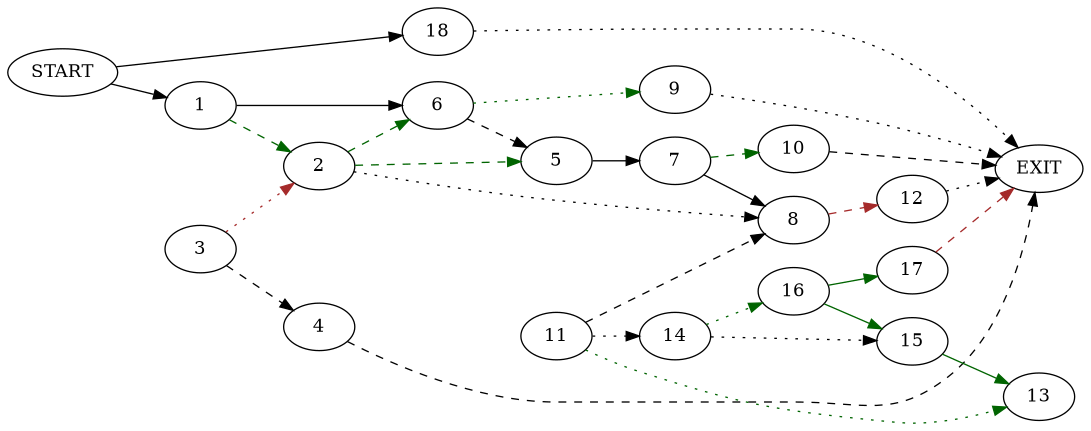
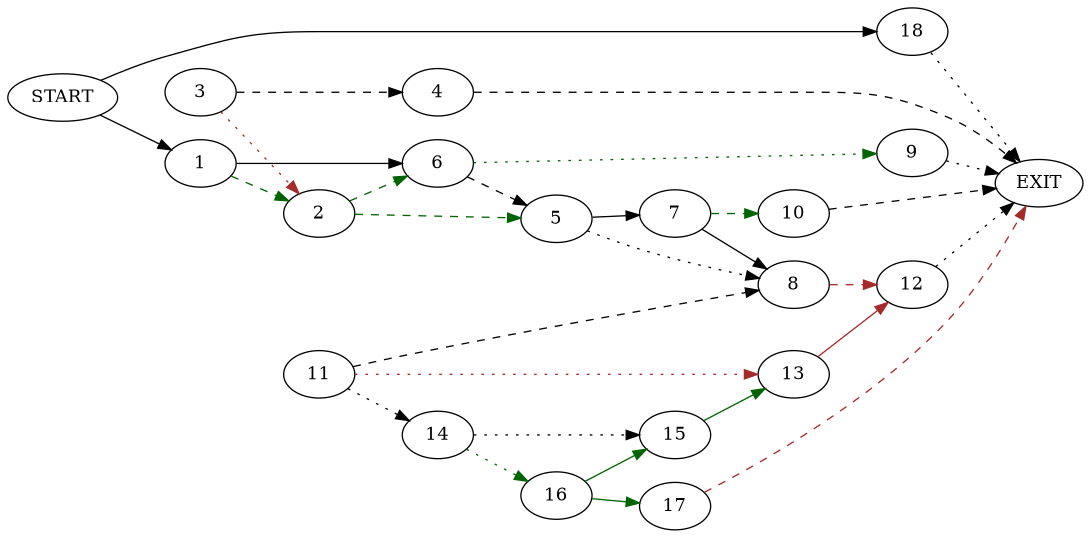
(549, 200) -> (666, 257)
none -> (848, 334)
(796, 411) -> (550, 374)
